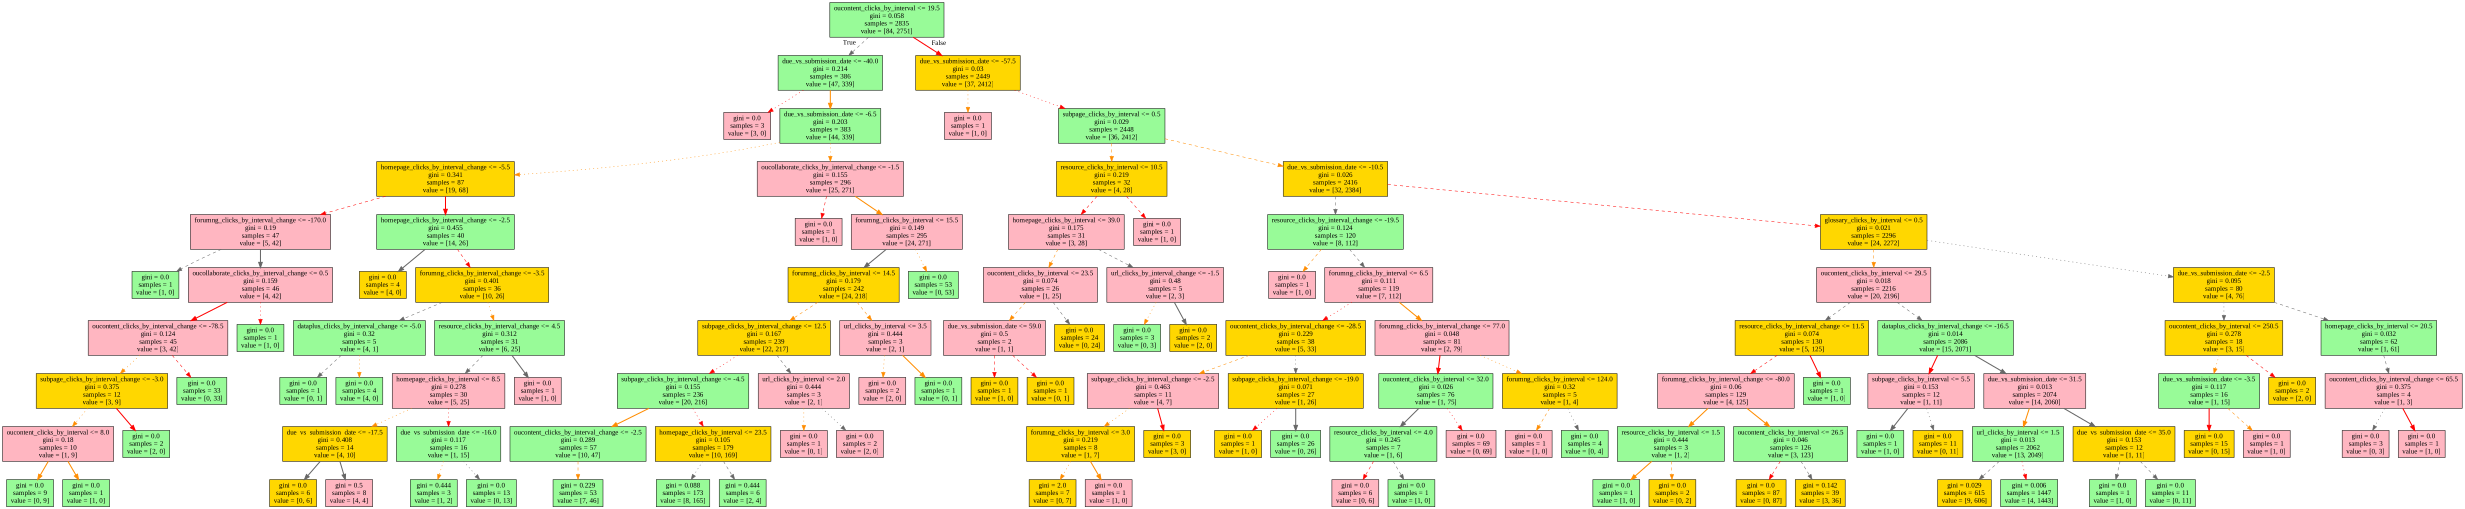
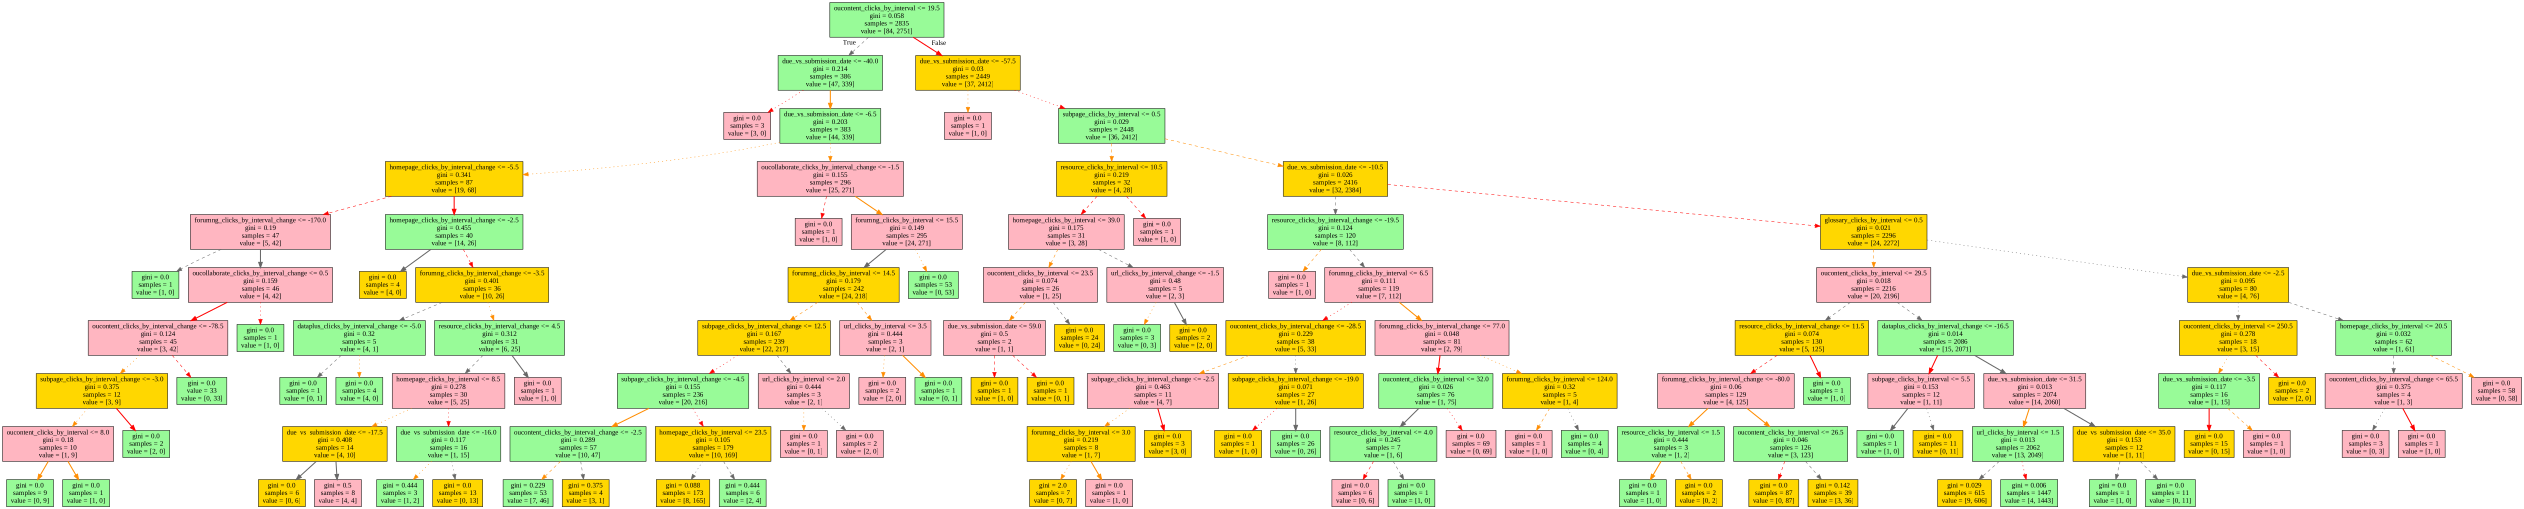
(202, 391) -> (202, 391)
none -> (2497, 391)
(491, 493) -> (458, 493)
none -> (586, 493)
(683, 493) -> (683, 493)
